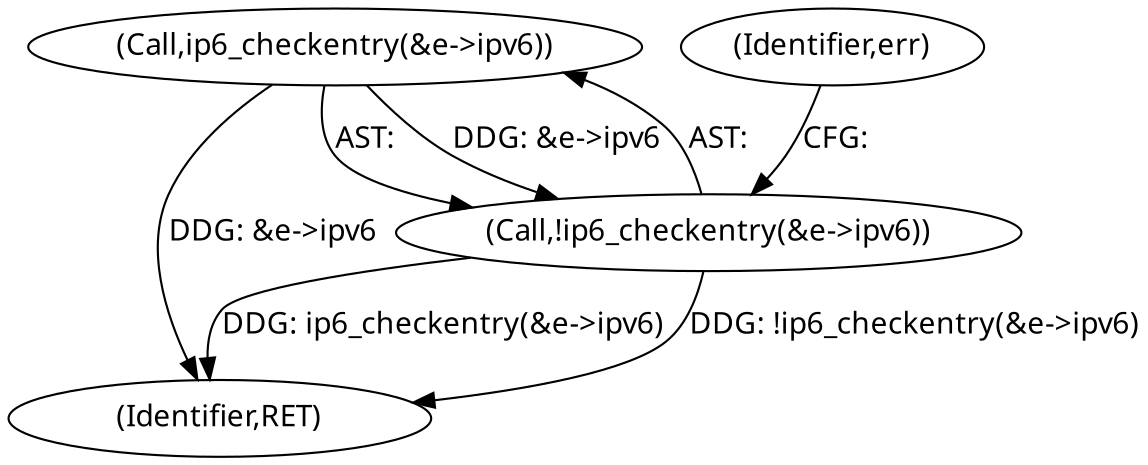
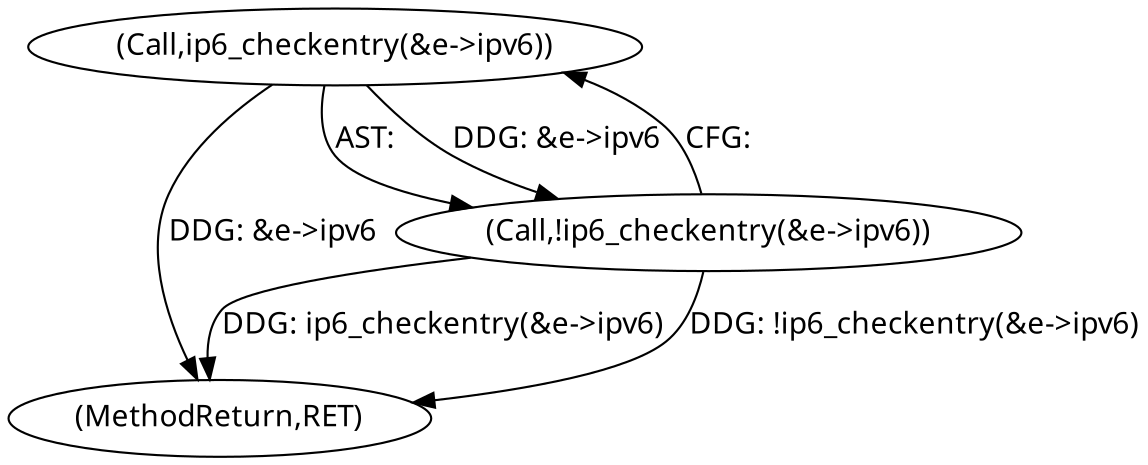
(833, 47) -> none
(723, 140) -> (723, 140)
(220, 418) -> (220, 418)
